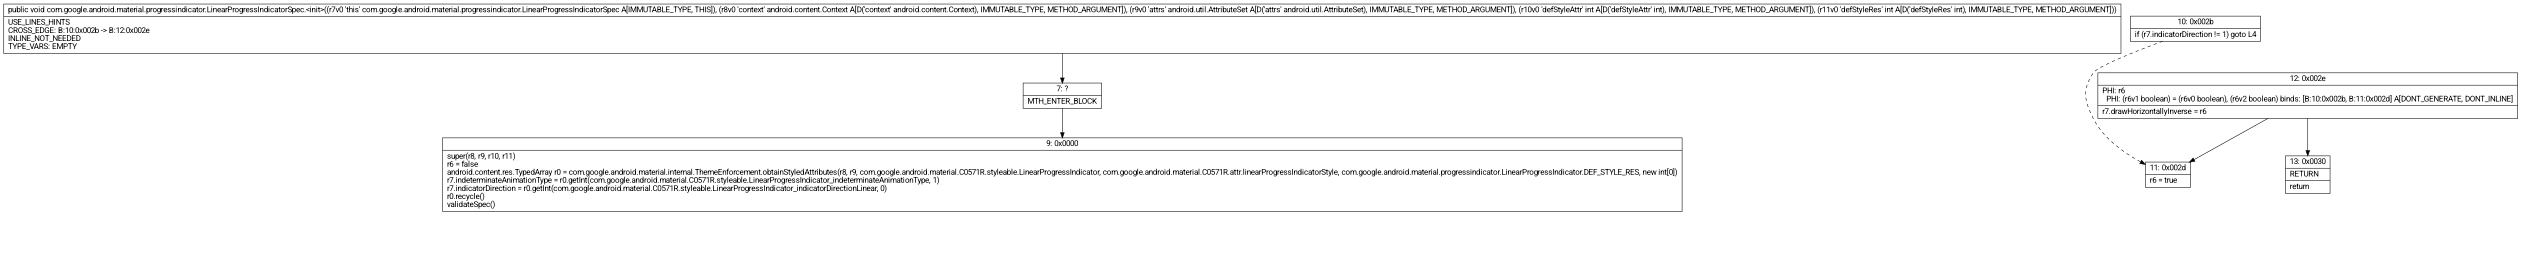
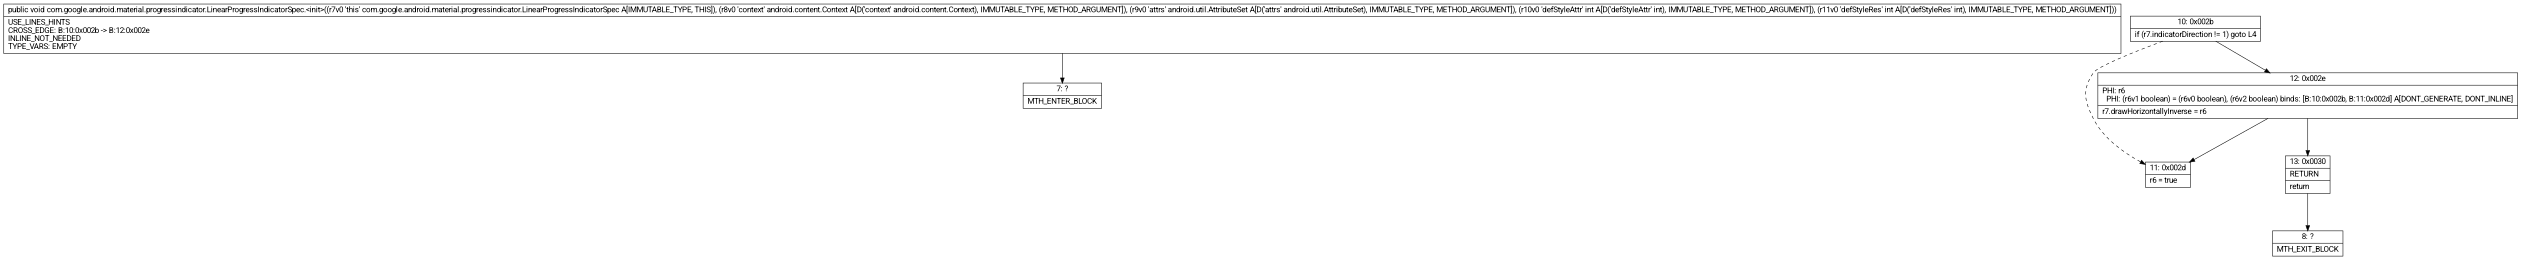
none -> (2241, 56)
(1062, 175) -> none
none -> (2308, 243)
